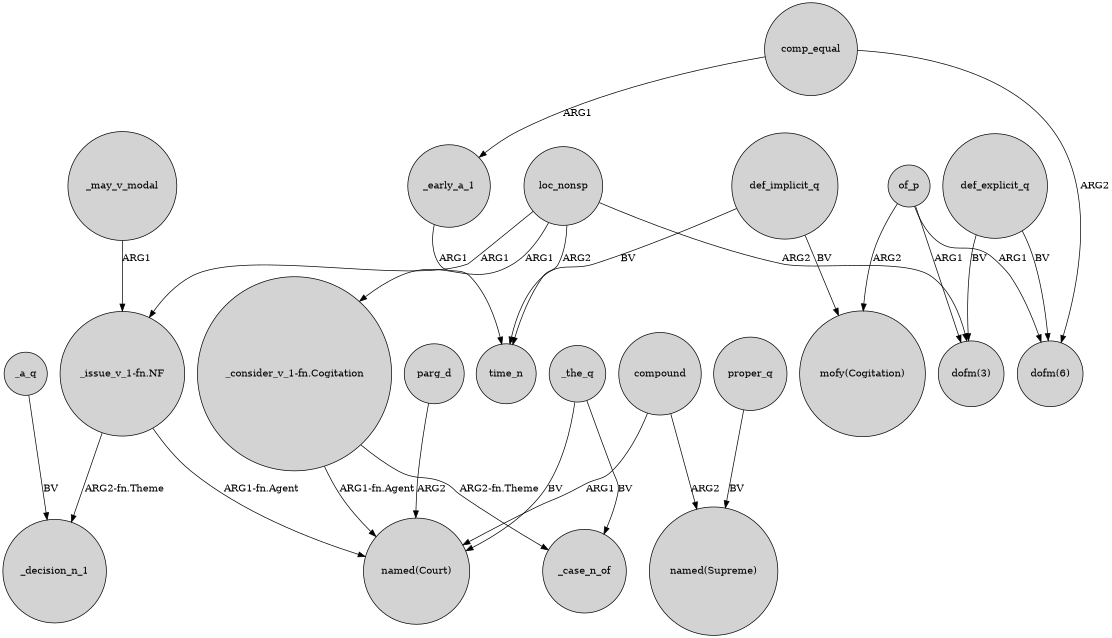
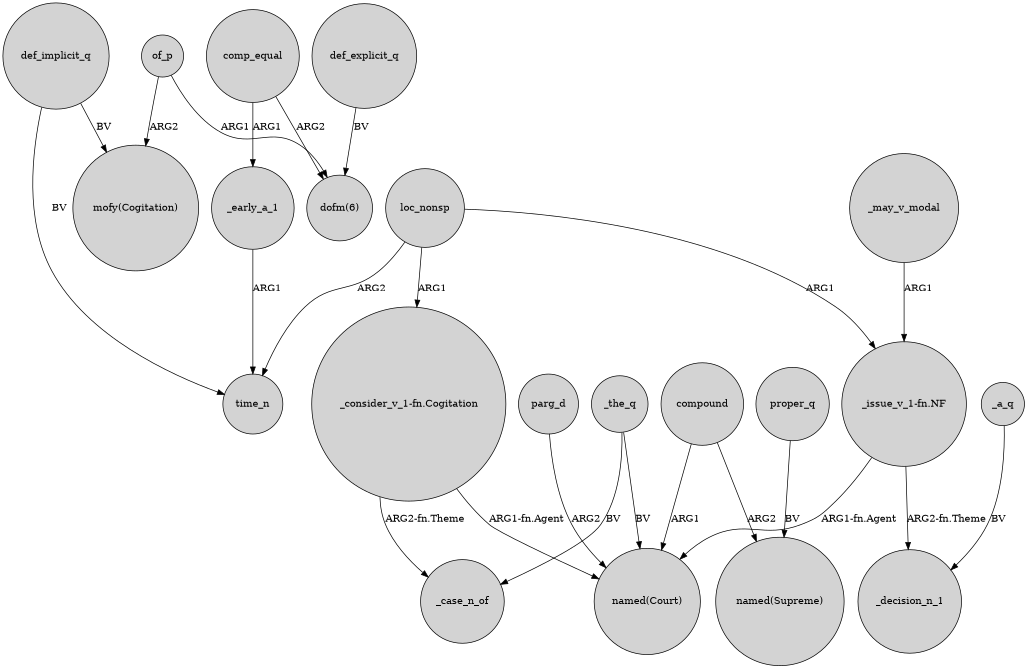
(971, 374) -> none
